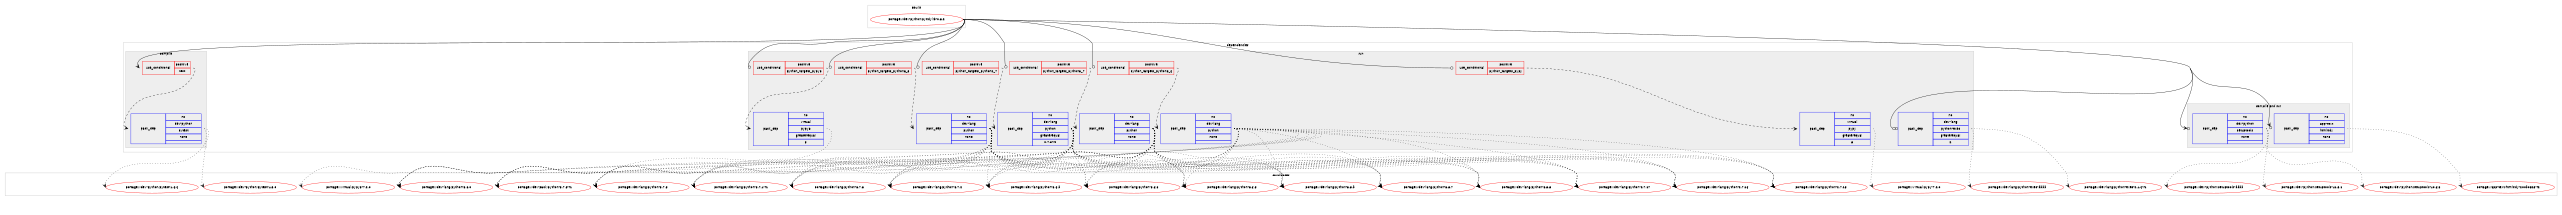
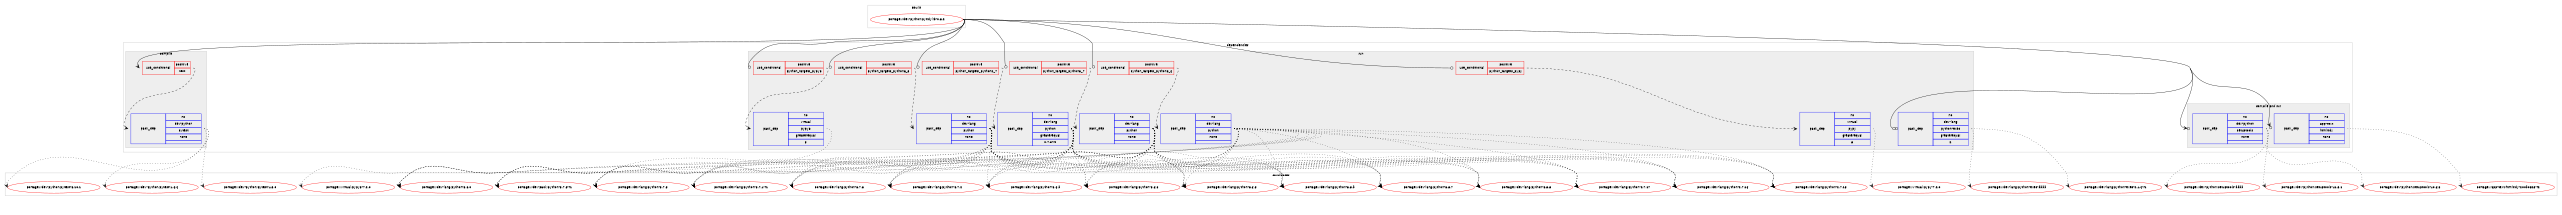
none -> (54, 187)
